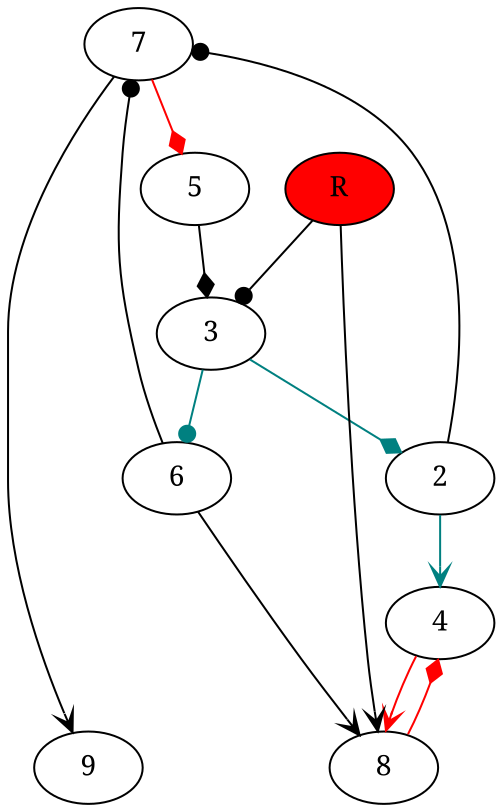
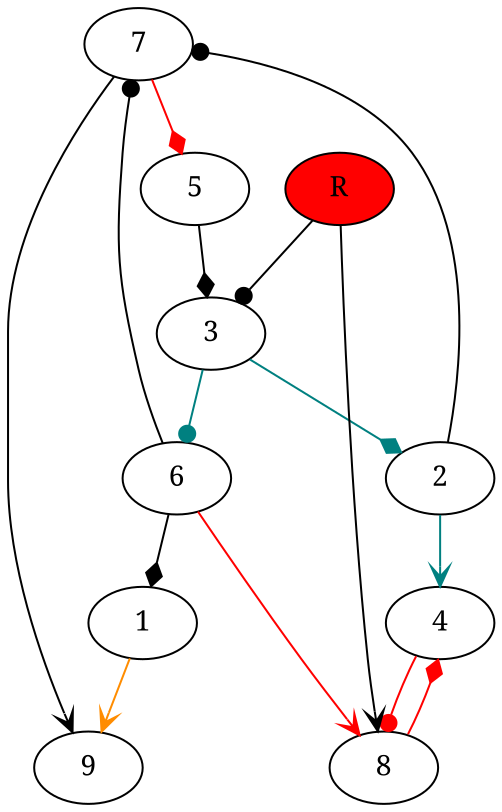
(271, 617) -> (271, 617)
none -> (143, 623)
(403, 685) -> (403, 685)
